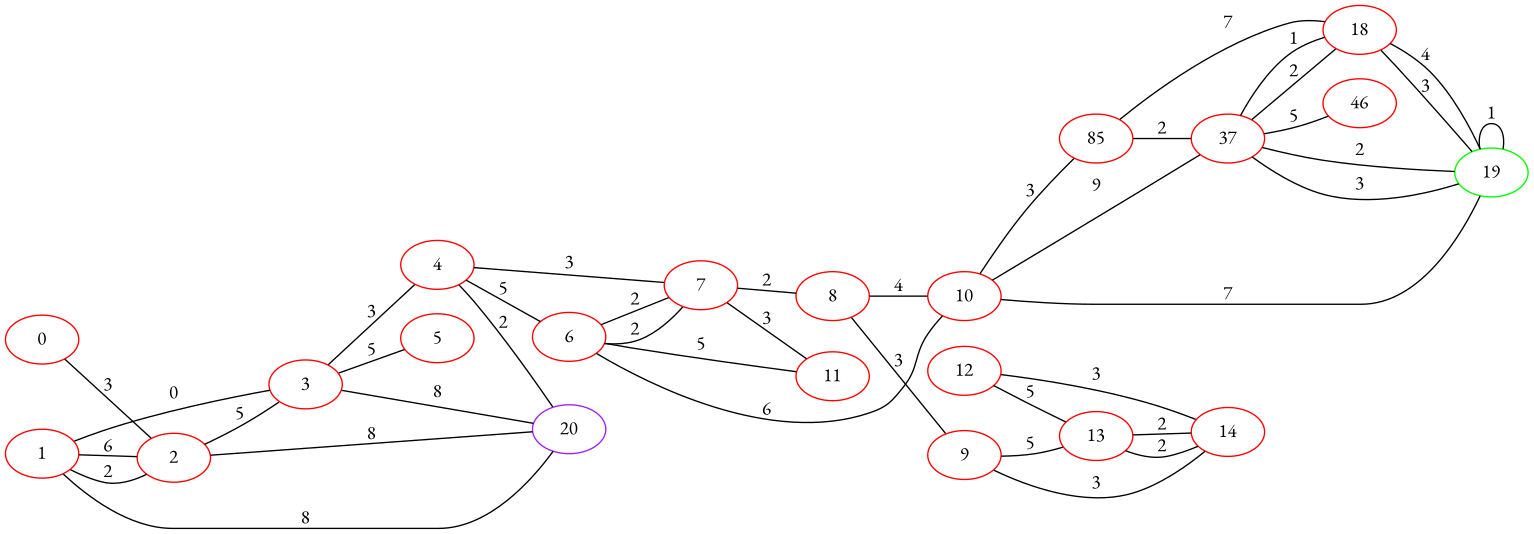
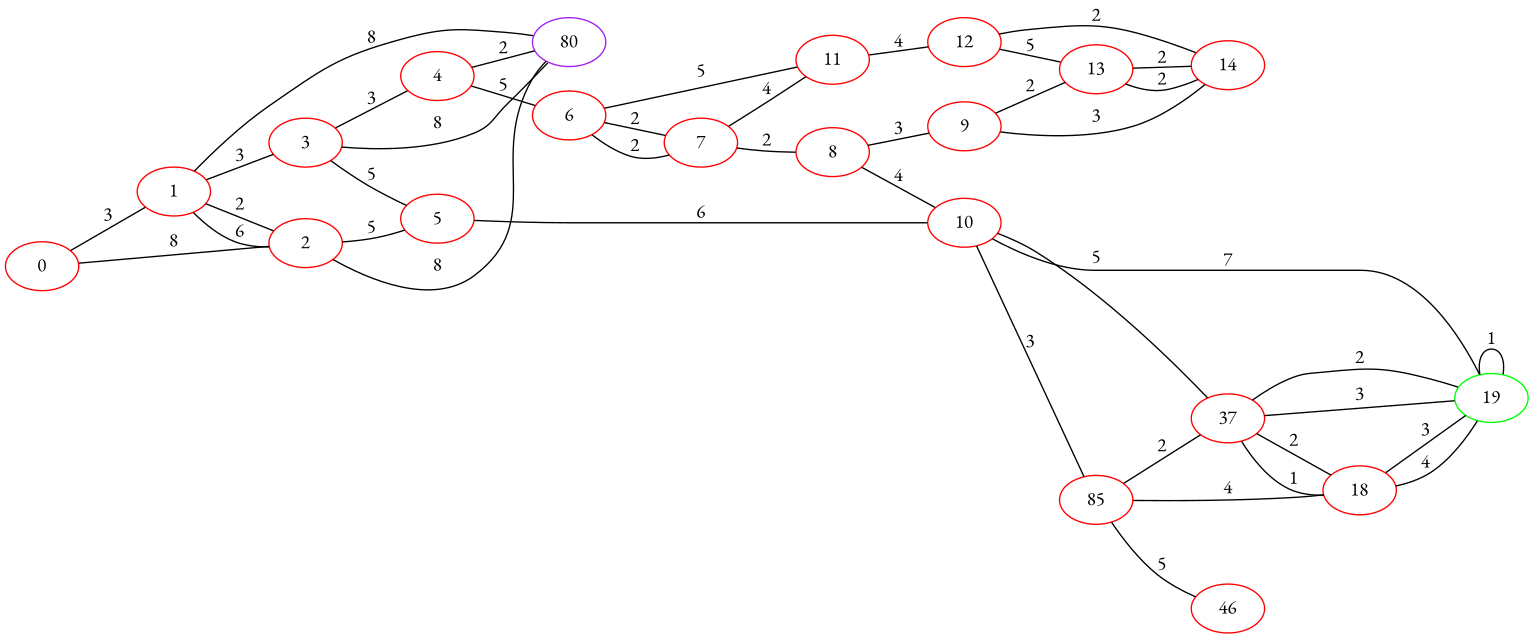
(1228, 22) -> (1228, 488)
none -> (899, 51)
(1297, 127) -> (1148, 566)
(1096, 185) -> (1096, 257)
none -> (108, 229)
(569, 275) -> none
(767, 319) -> (767, 89)
(1096, 374) -> (1096, 16)
(108, 385) -> (174, 241)
(174, 393) -> (240, 156)
(789, 422) -> (701, 223)
(243, 425) -> (374, 238)
(569, 429) -> (569, 42)
(1030, 443) -> (1030, 86)
